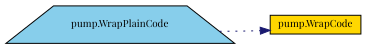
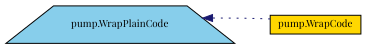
(240, 31) -> (241, 18)
